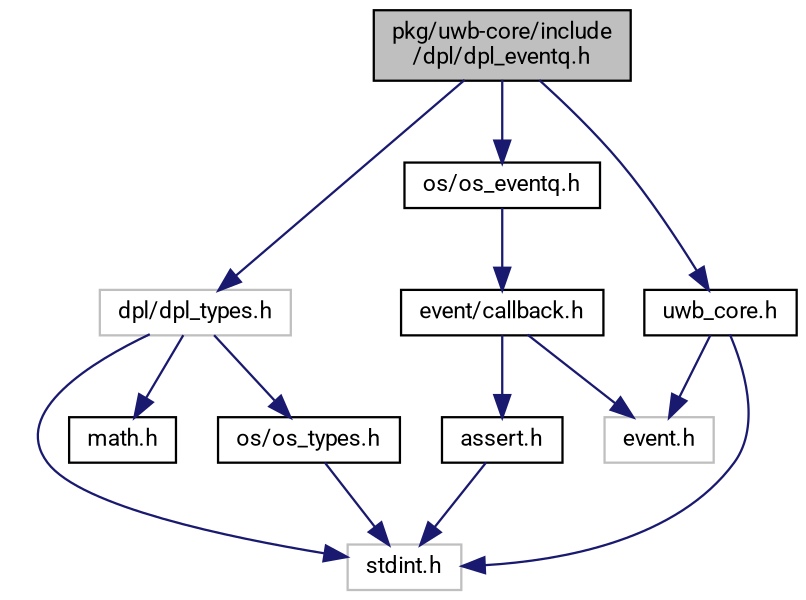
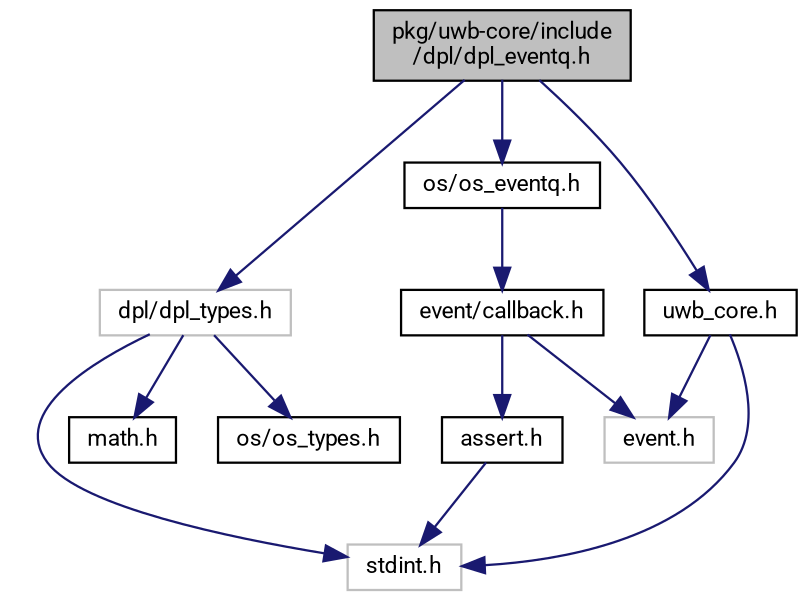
(350, 495) -> none
